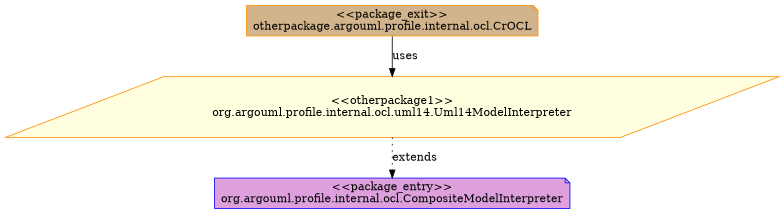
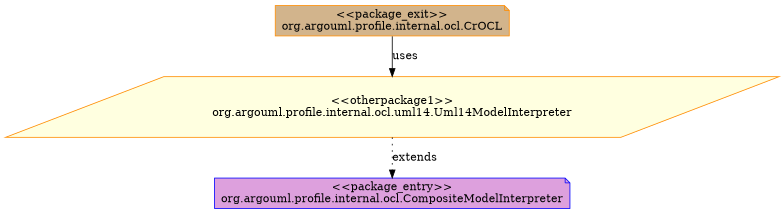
(392, 21) -> (392, 21)
